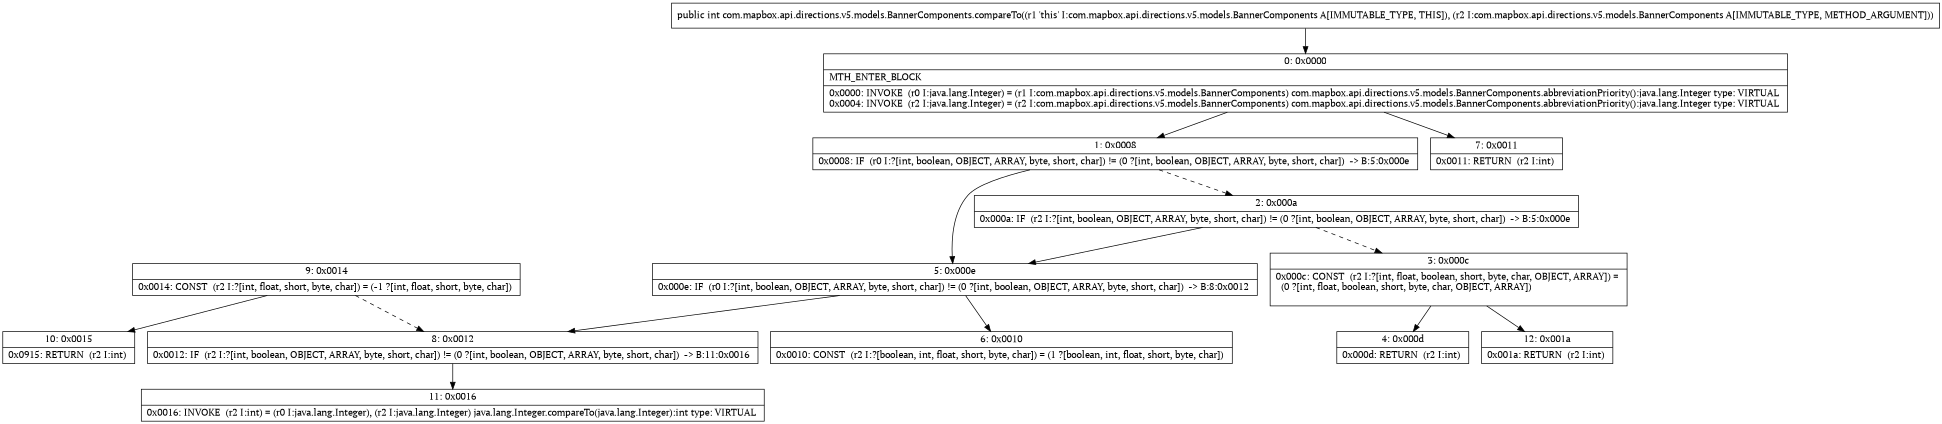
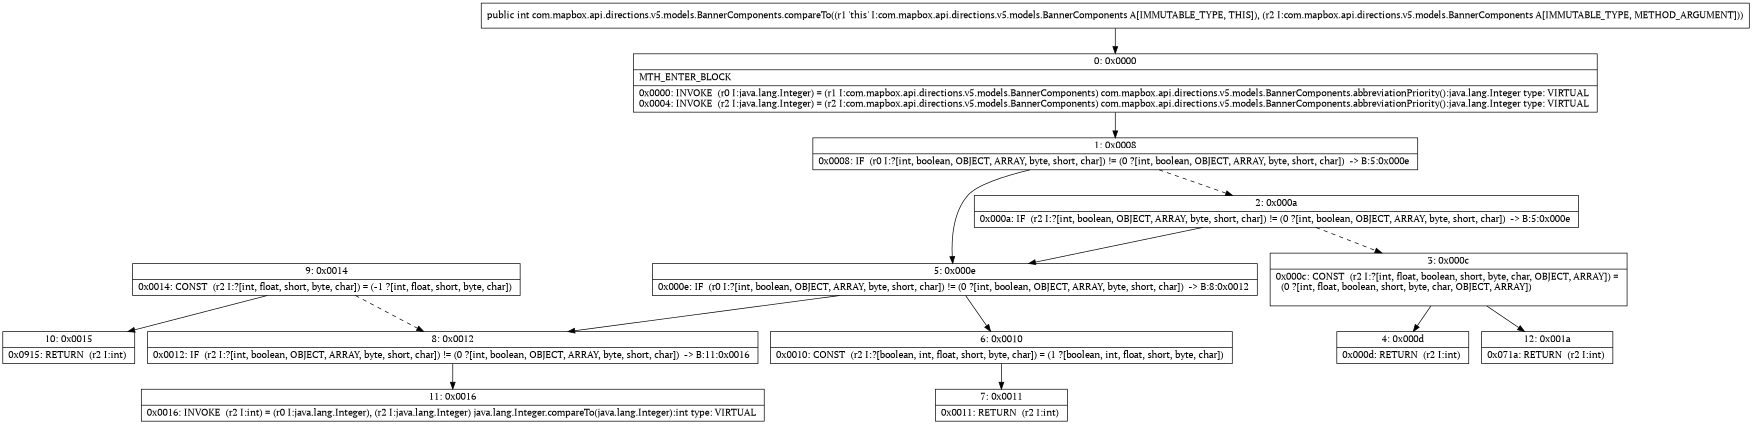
(1416, 124) -> (1001, 373)
(1547, 355) -> (1547, 355)
